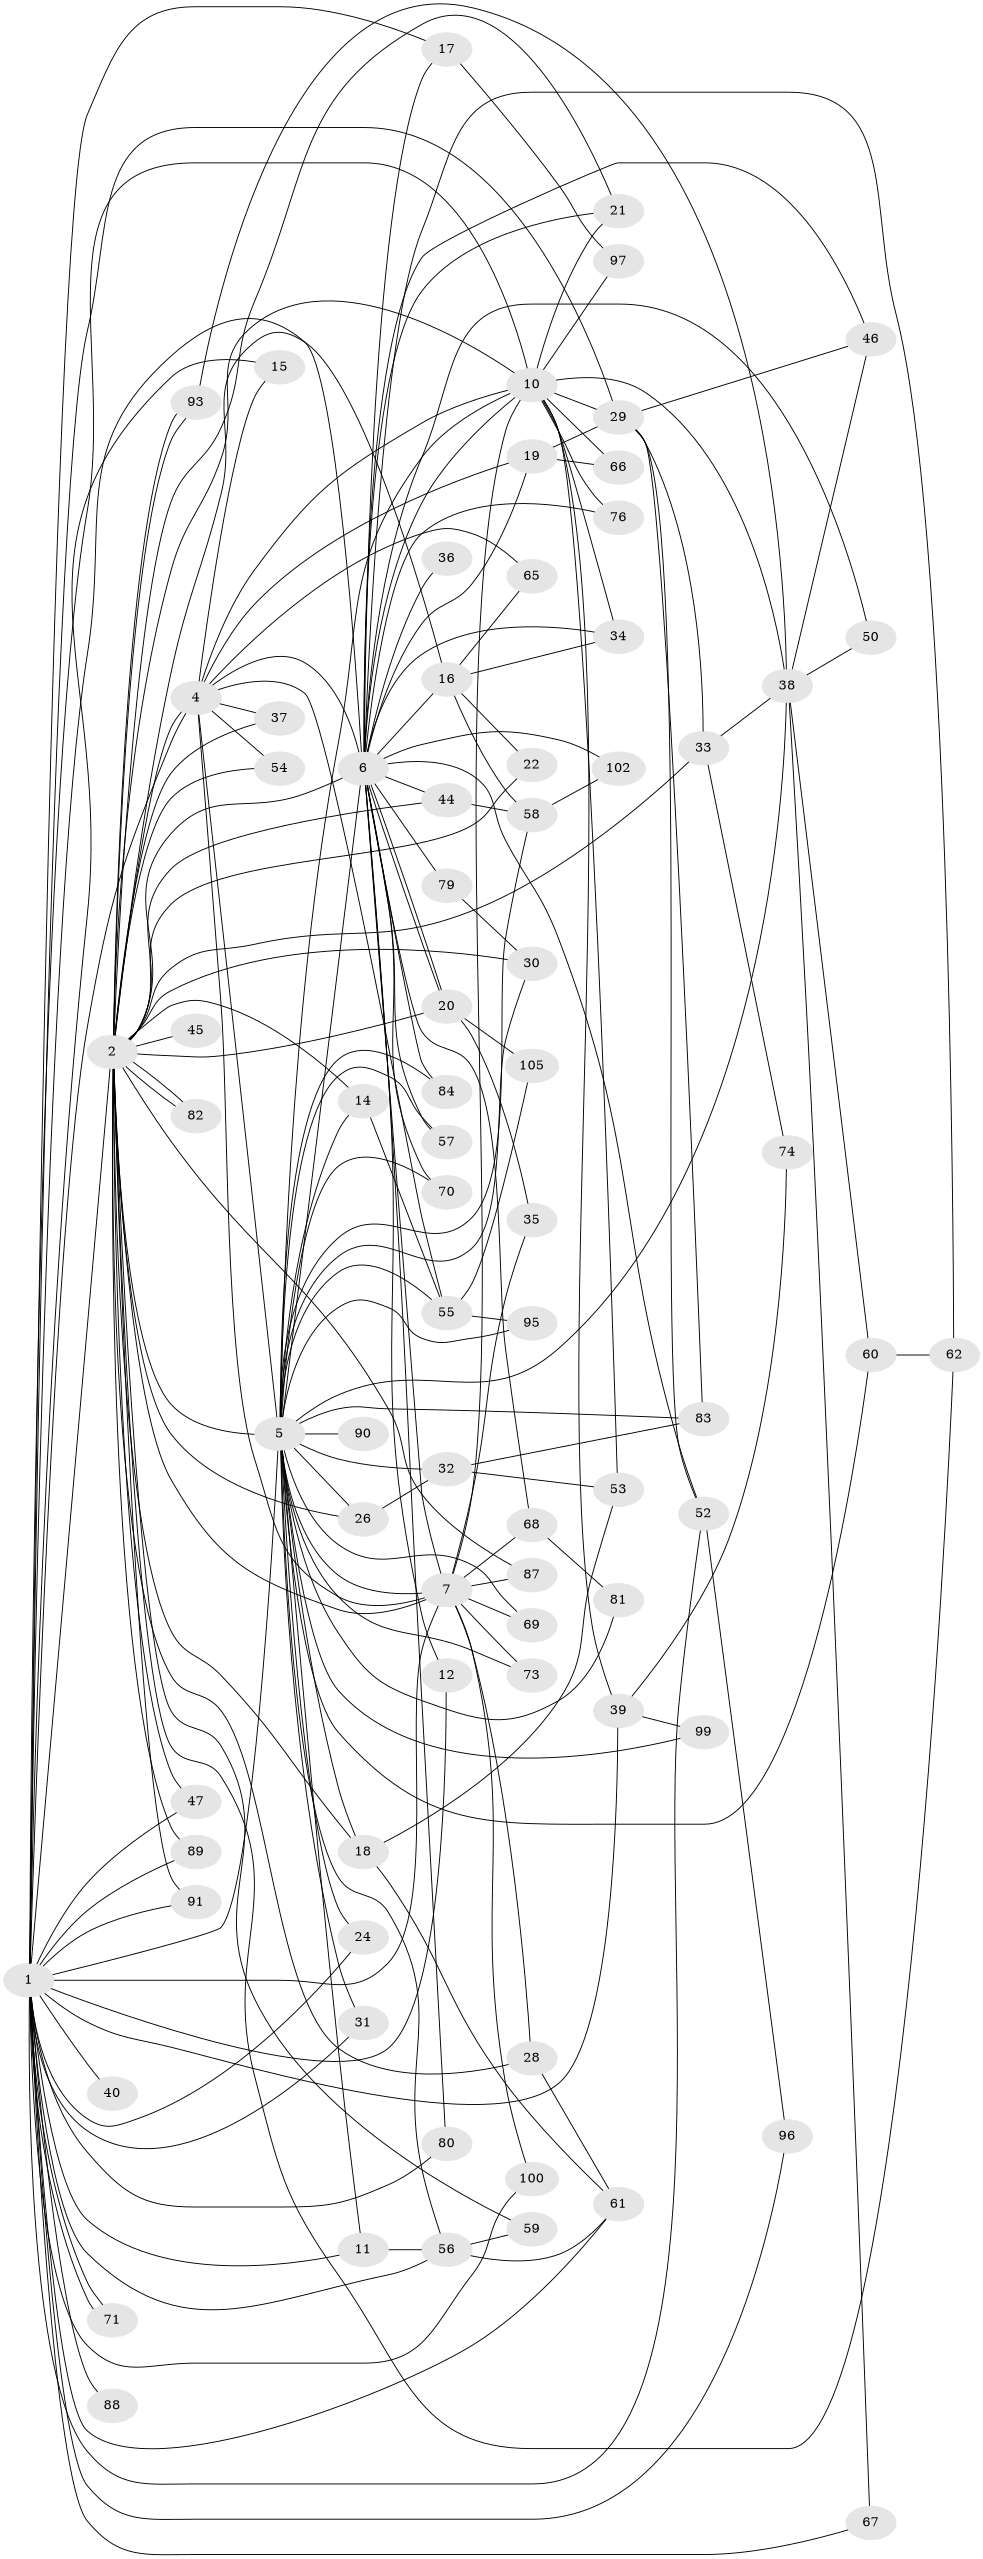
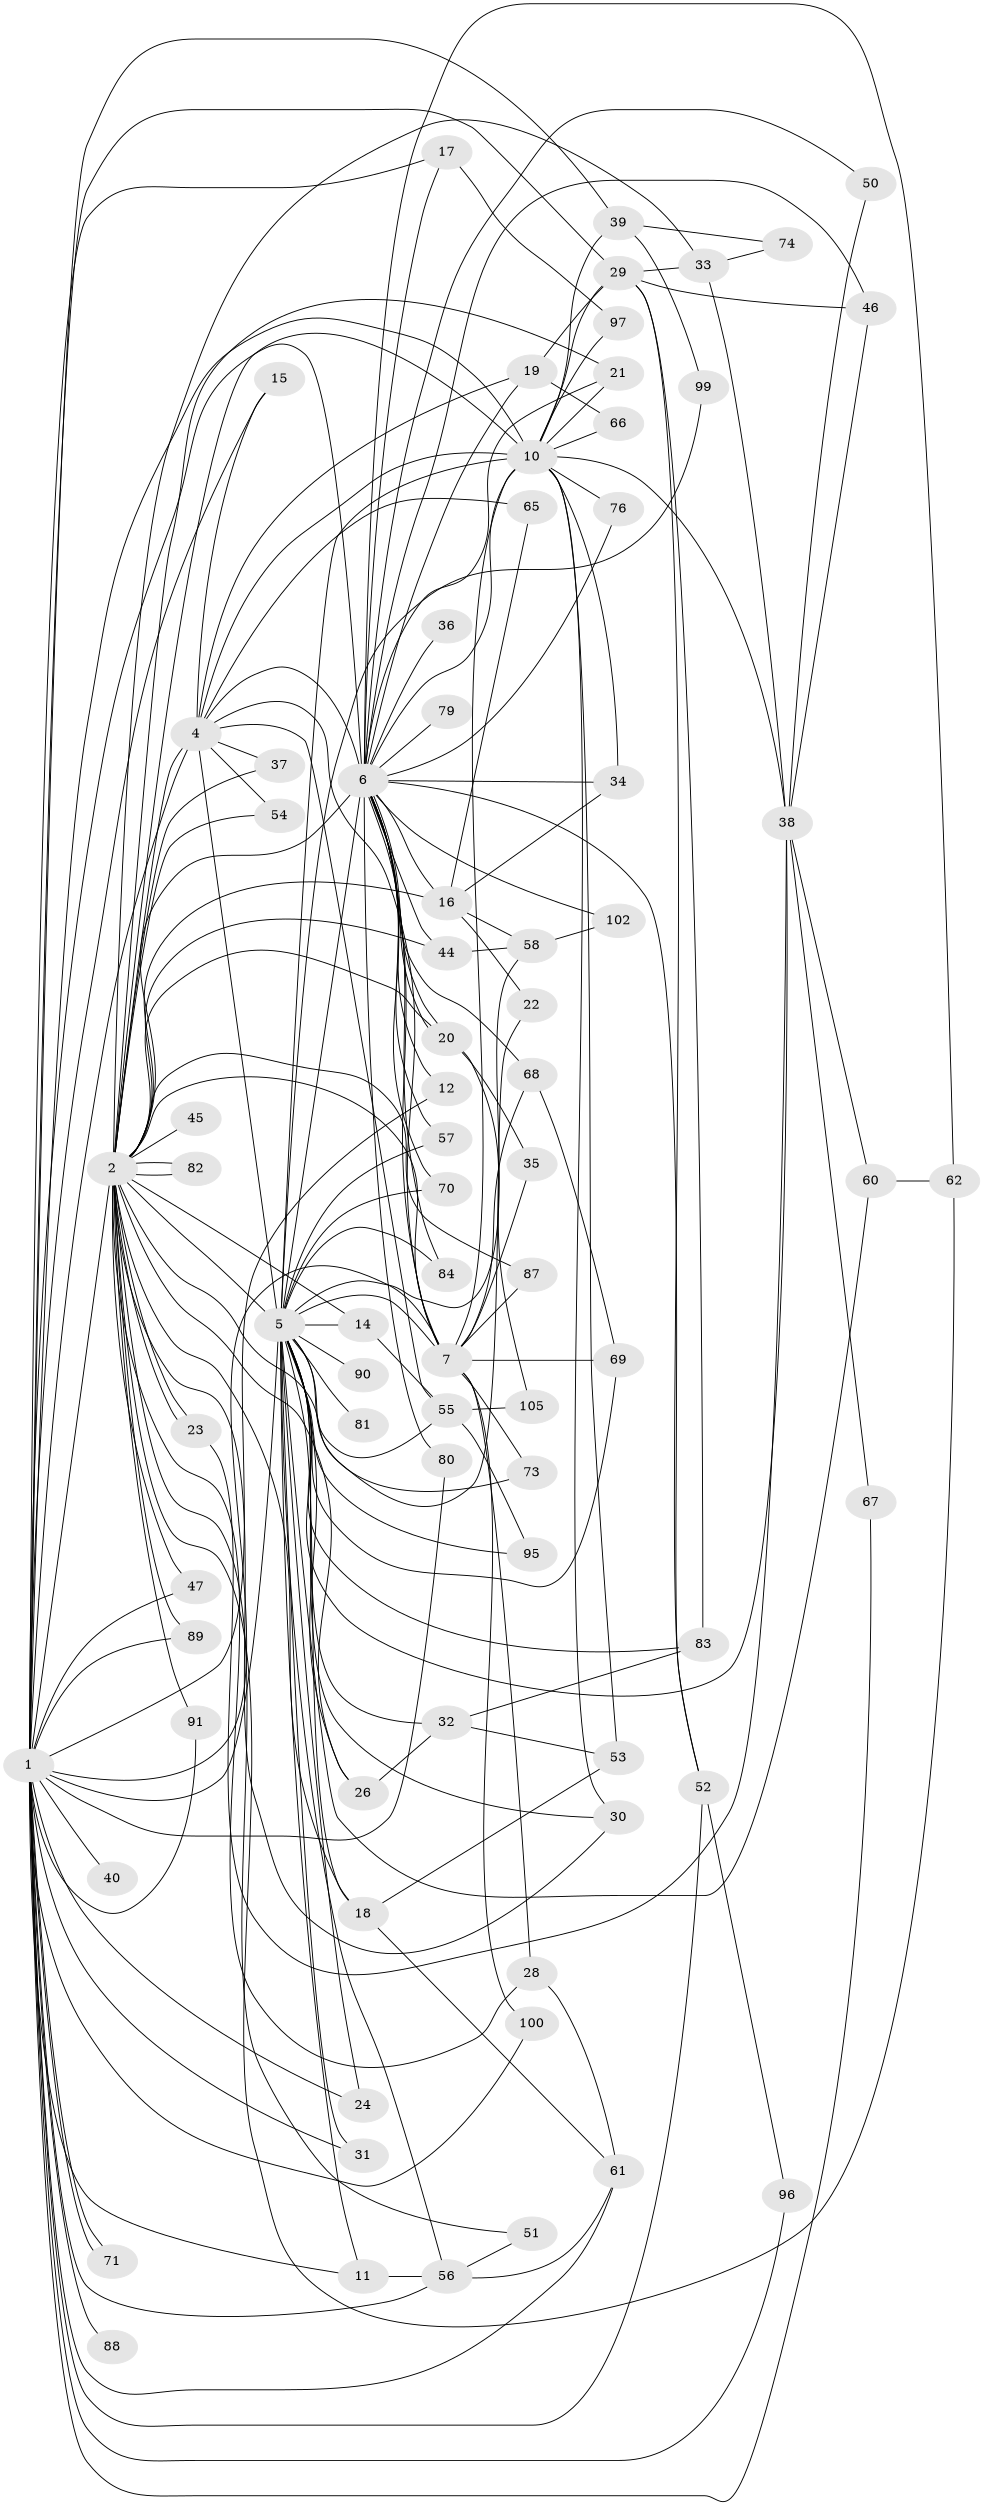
(196, 403) -> (196, 1431)
(490, 925) -> (579, 1136)
(575, 1563) -> (584, 1222)
(532, 2229) -> (532, 2234)
